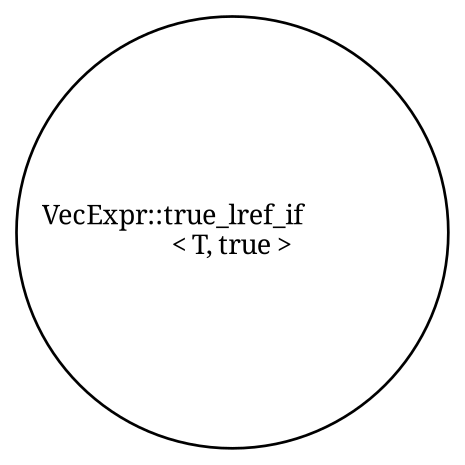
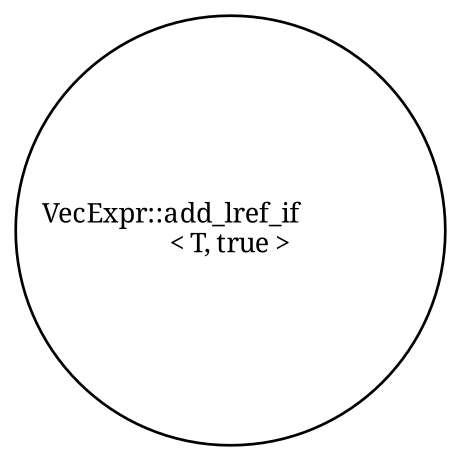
(232, 232) -> (231, 230)
